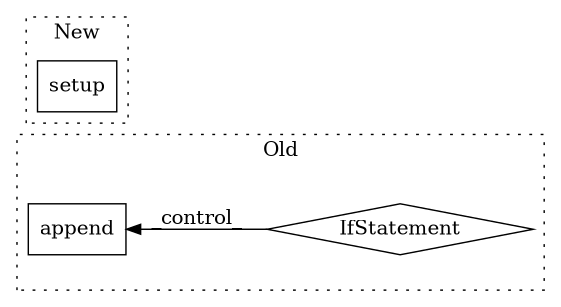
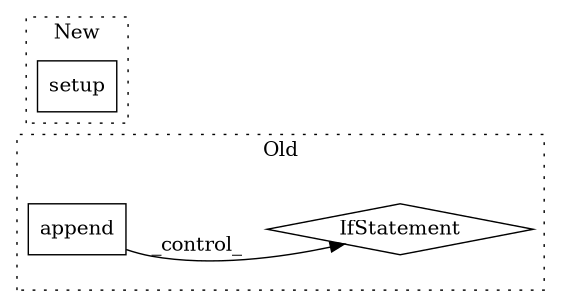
(204, 229) -> (228, 260)
